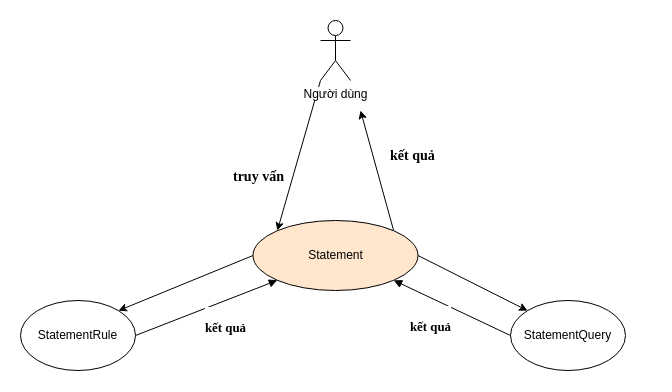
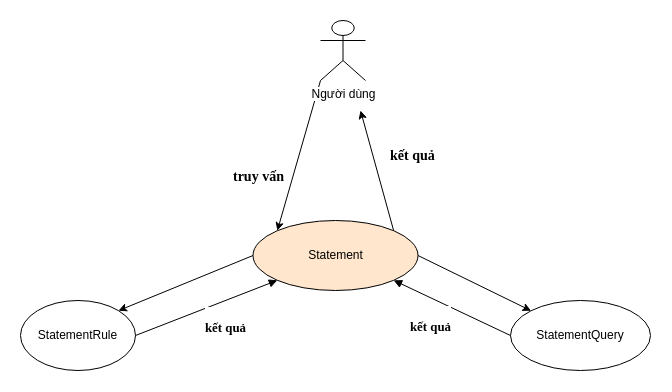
(336, 51) -> (343, 51)
(568, 336) -> (581, 336)
